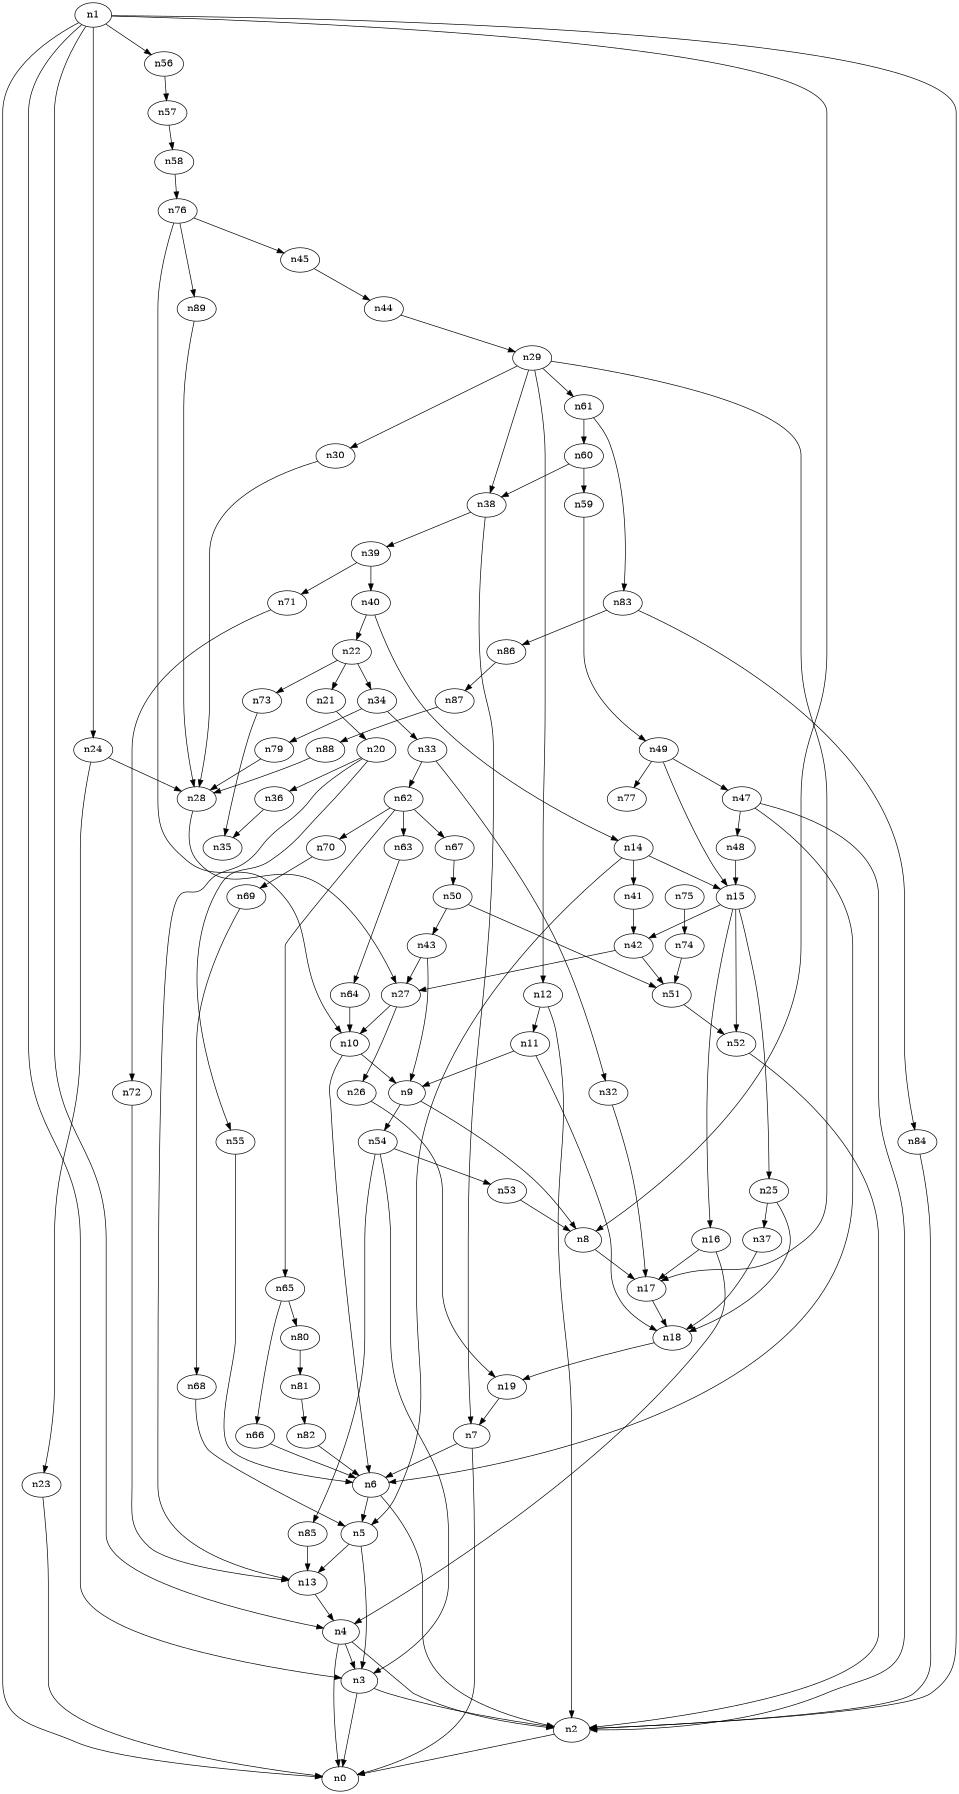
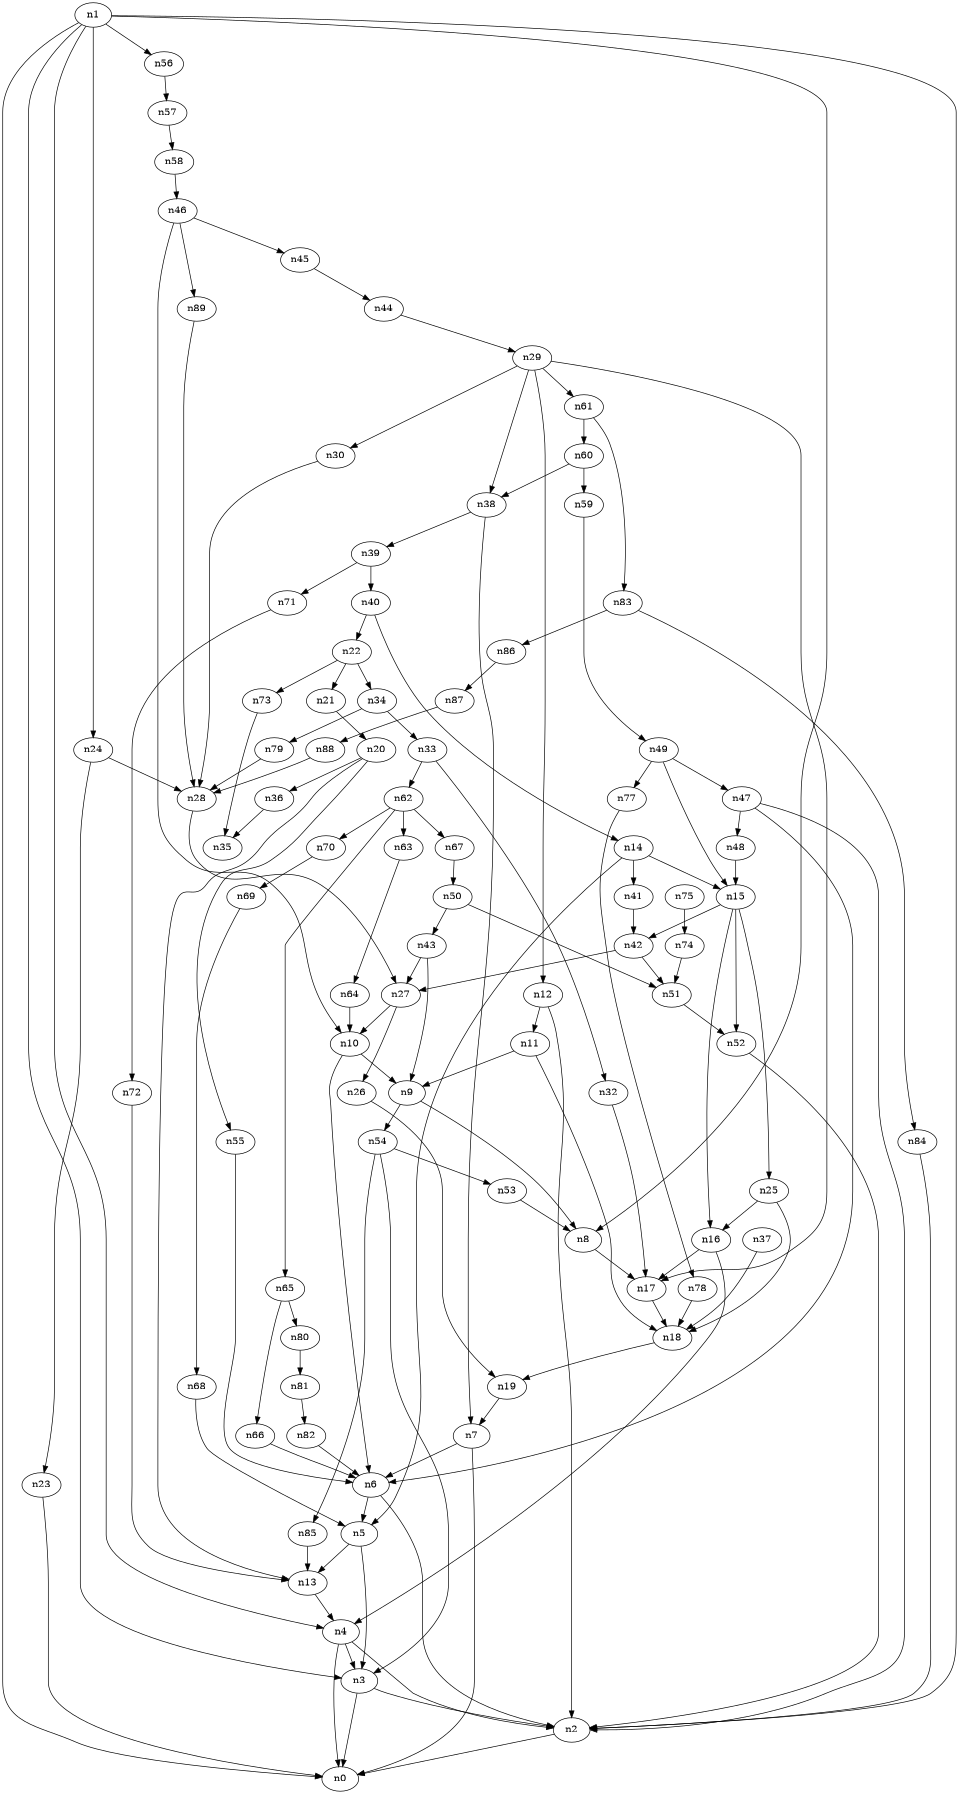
(178, 211) -> (178, 211)
(766, 1212) -> (743, 1213)
none -> (698, 1289)
